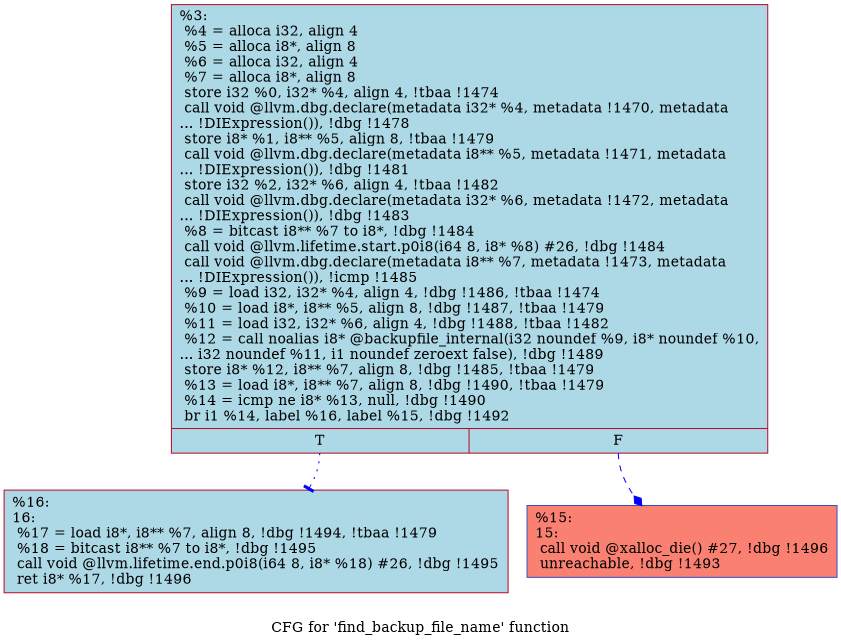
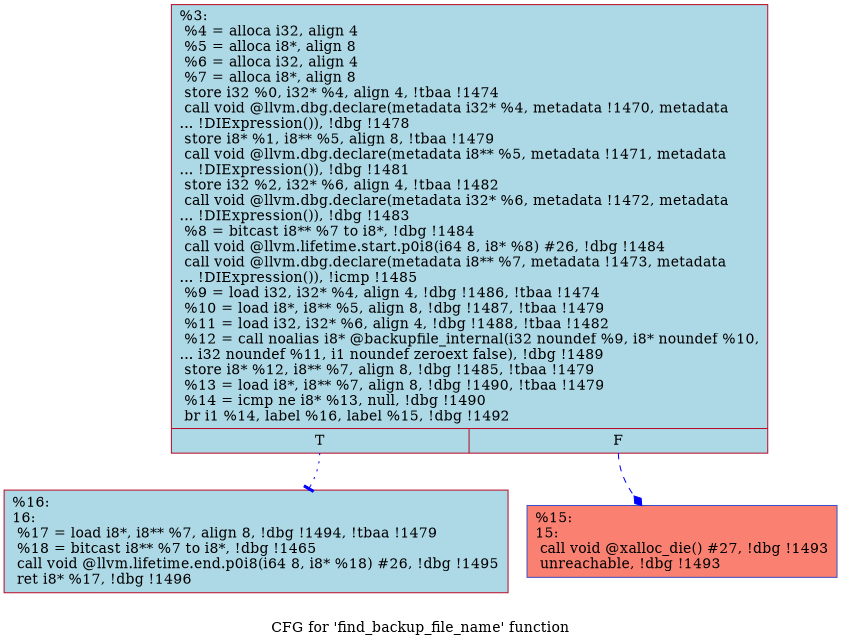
(165, 549) -> (165, 549)
(682, 549) -> (682, 549)
